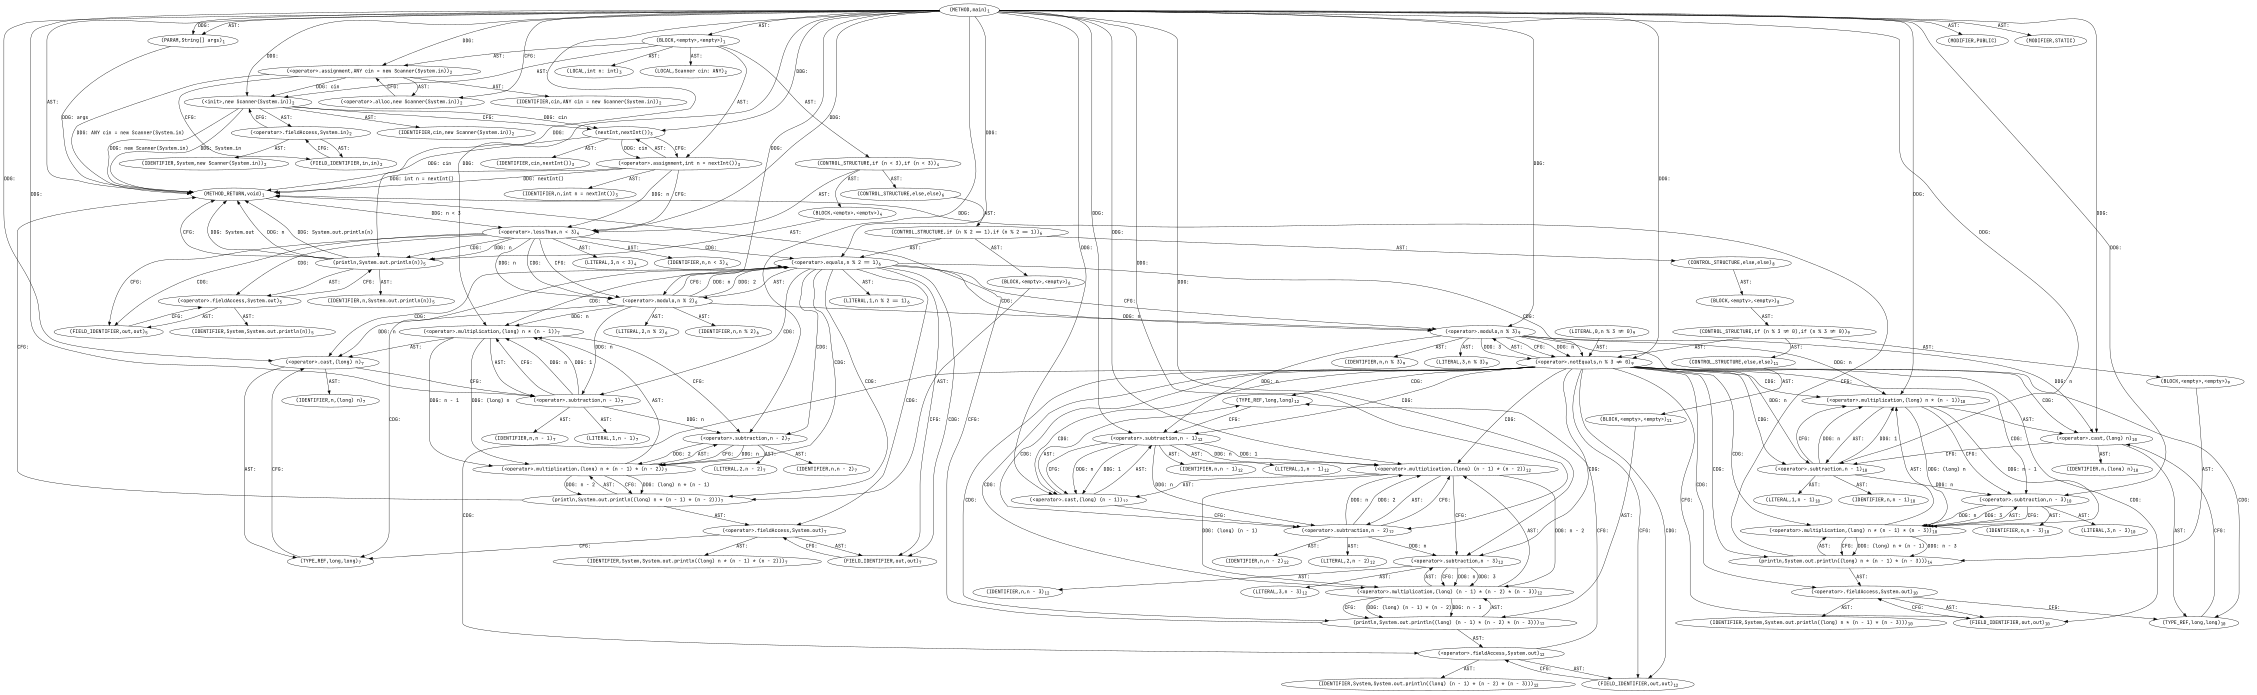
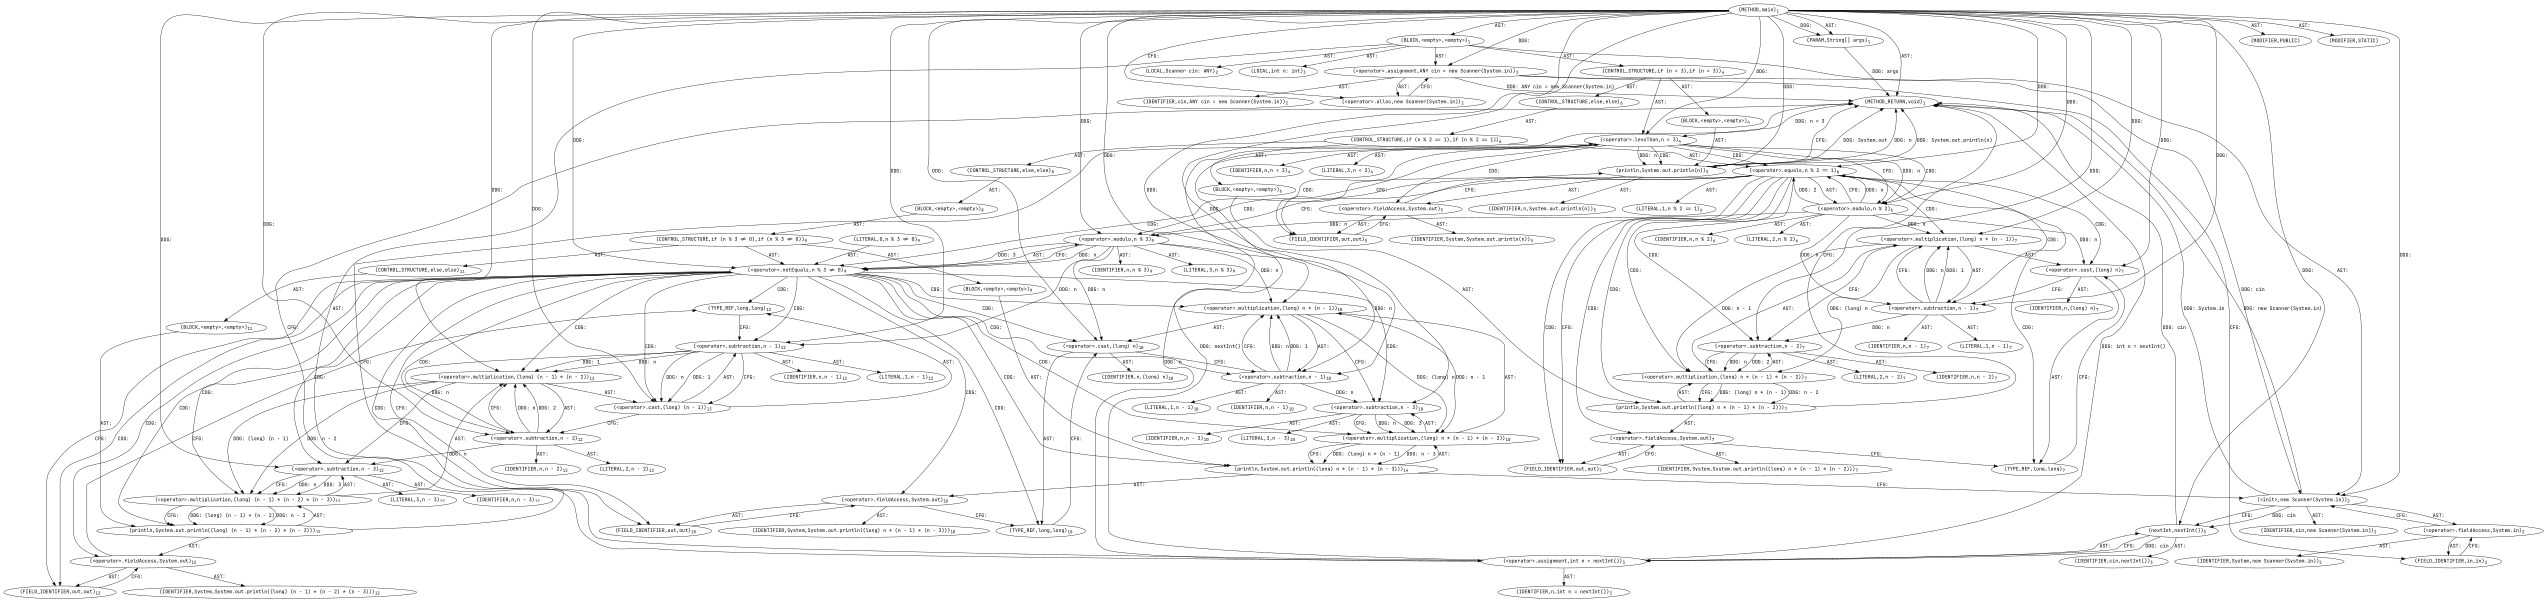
(1270, 226) -> (1829, 486)
(1126, 500) -> (709, 408)
